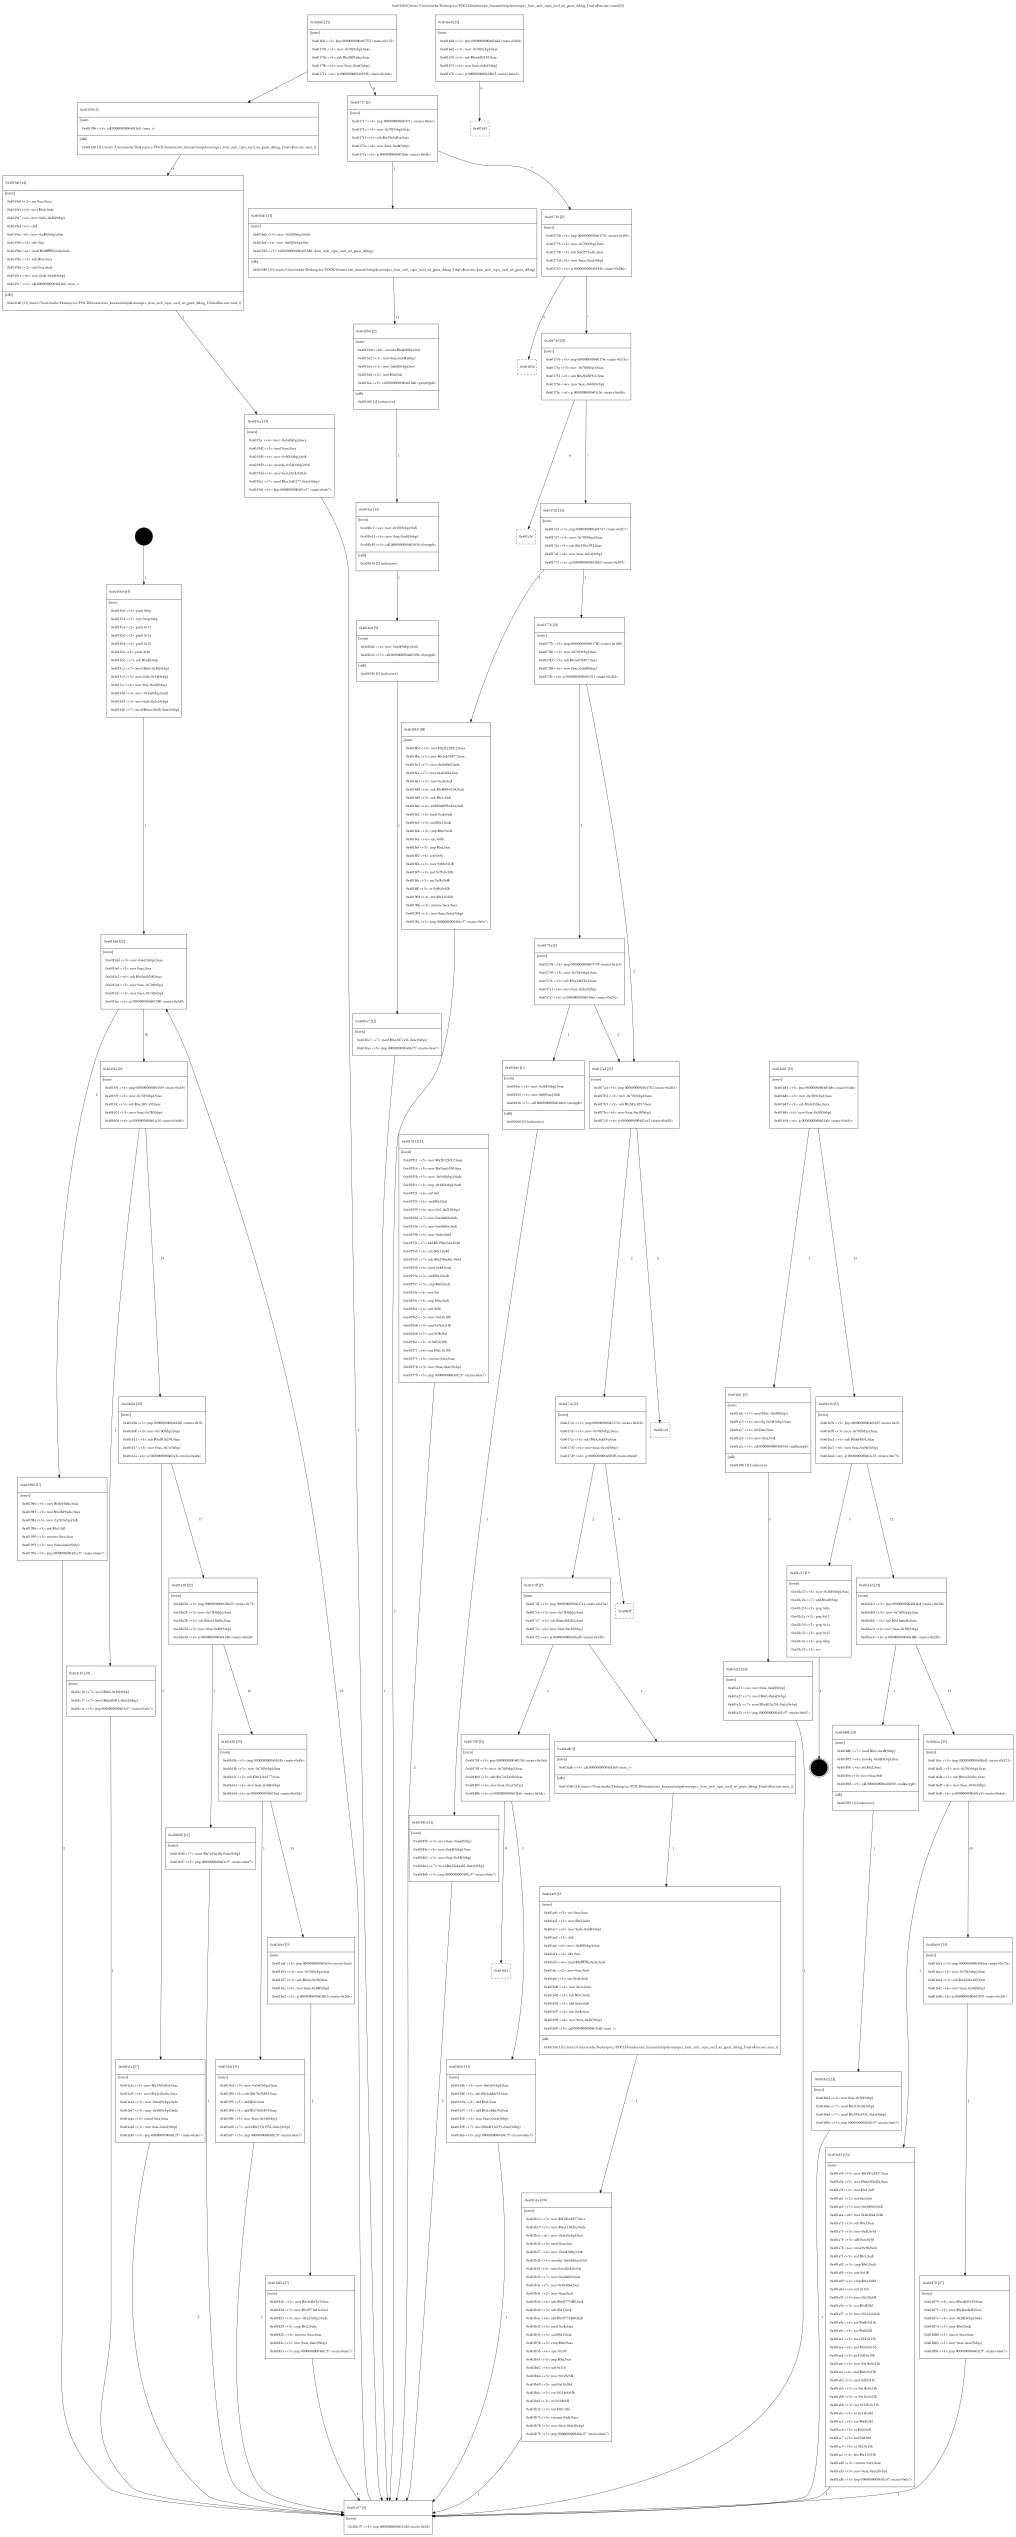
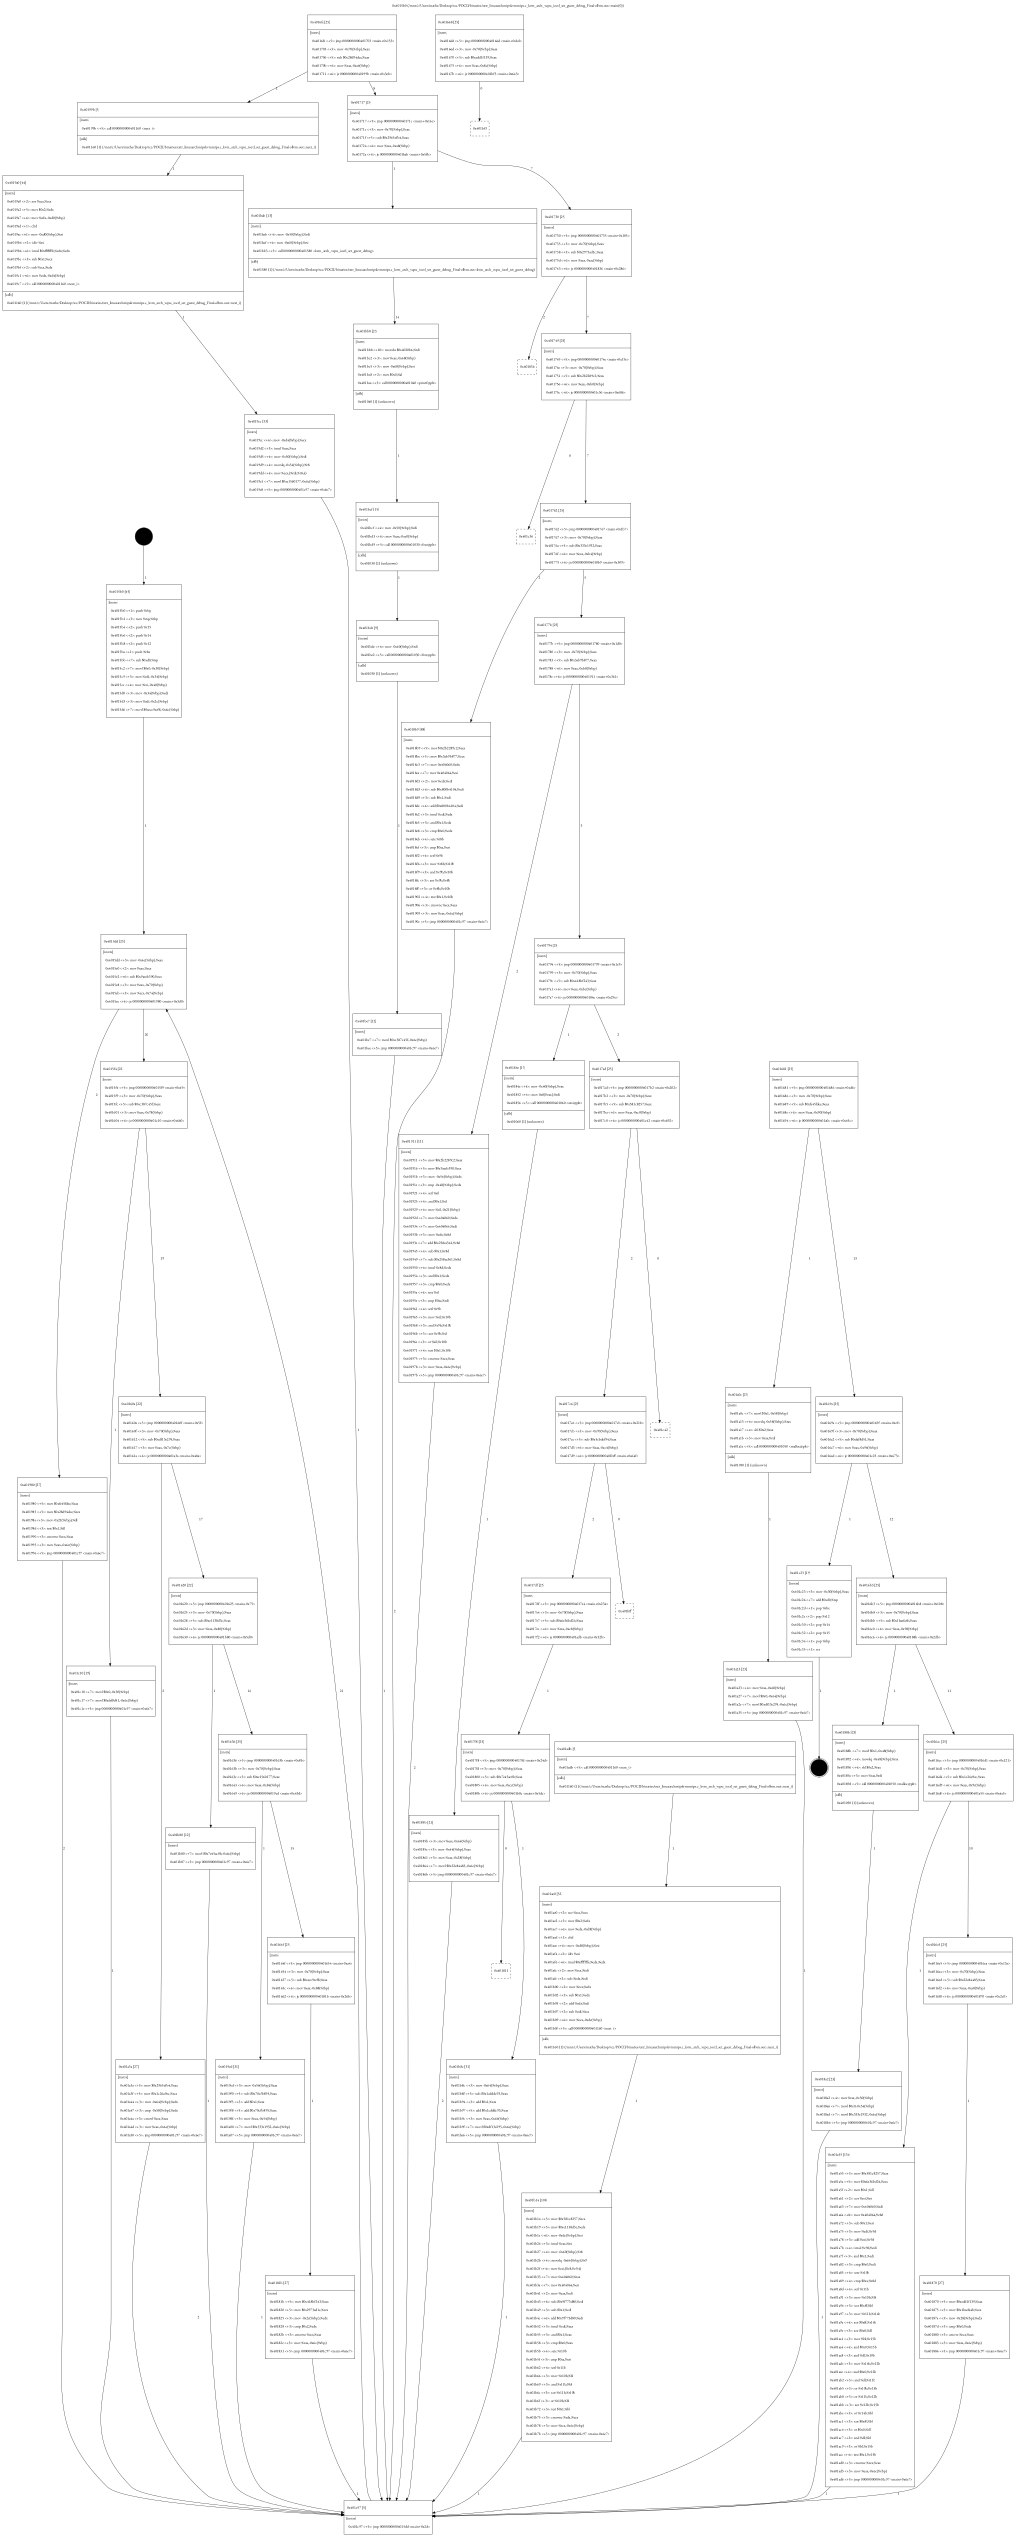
(619, 871) -> (522, 908)
(622, 1692) -> none
